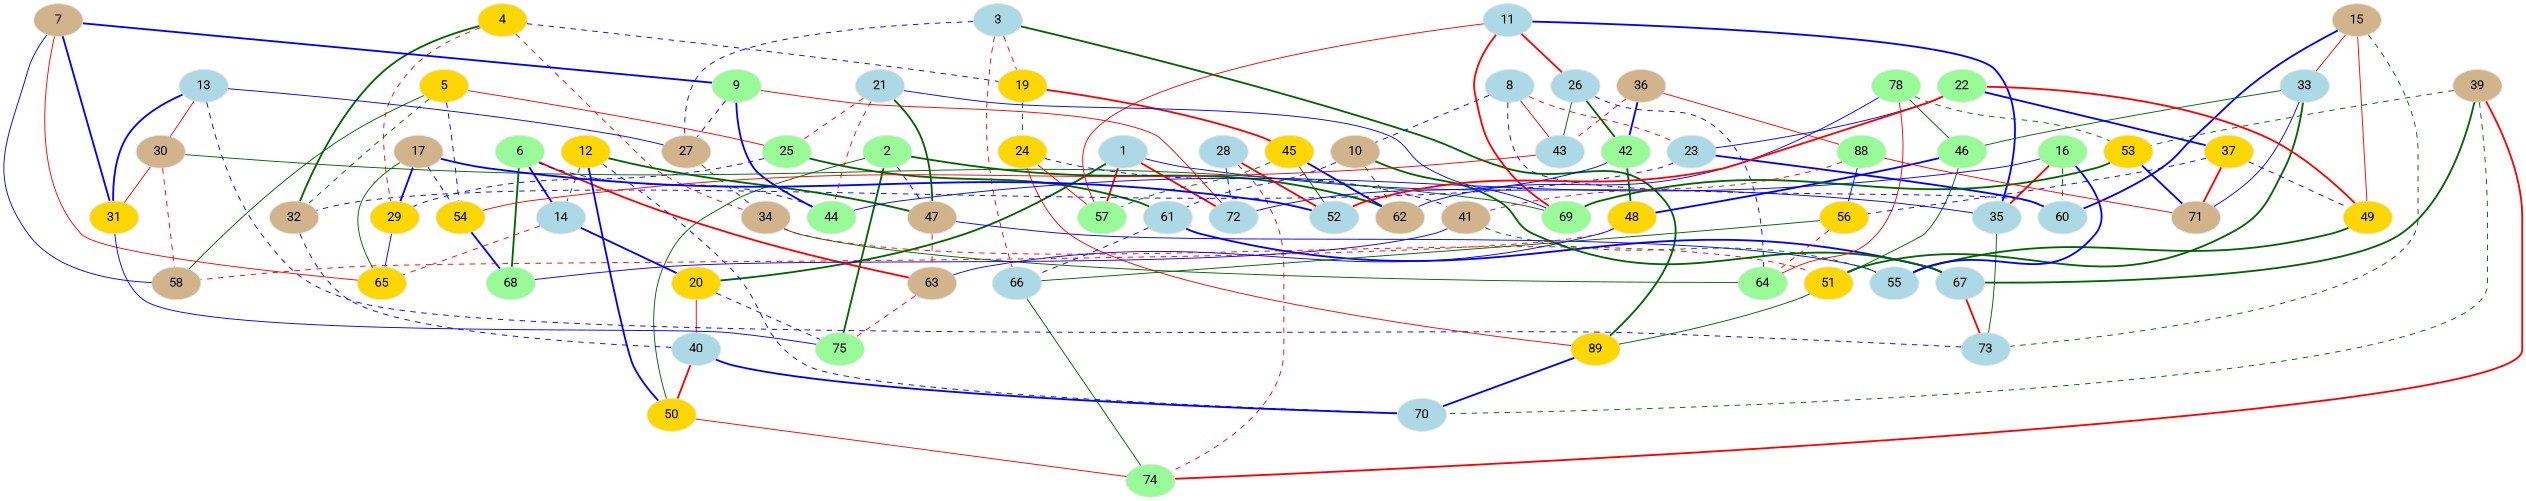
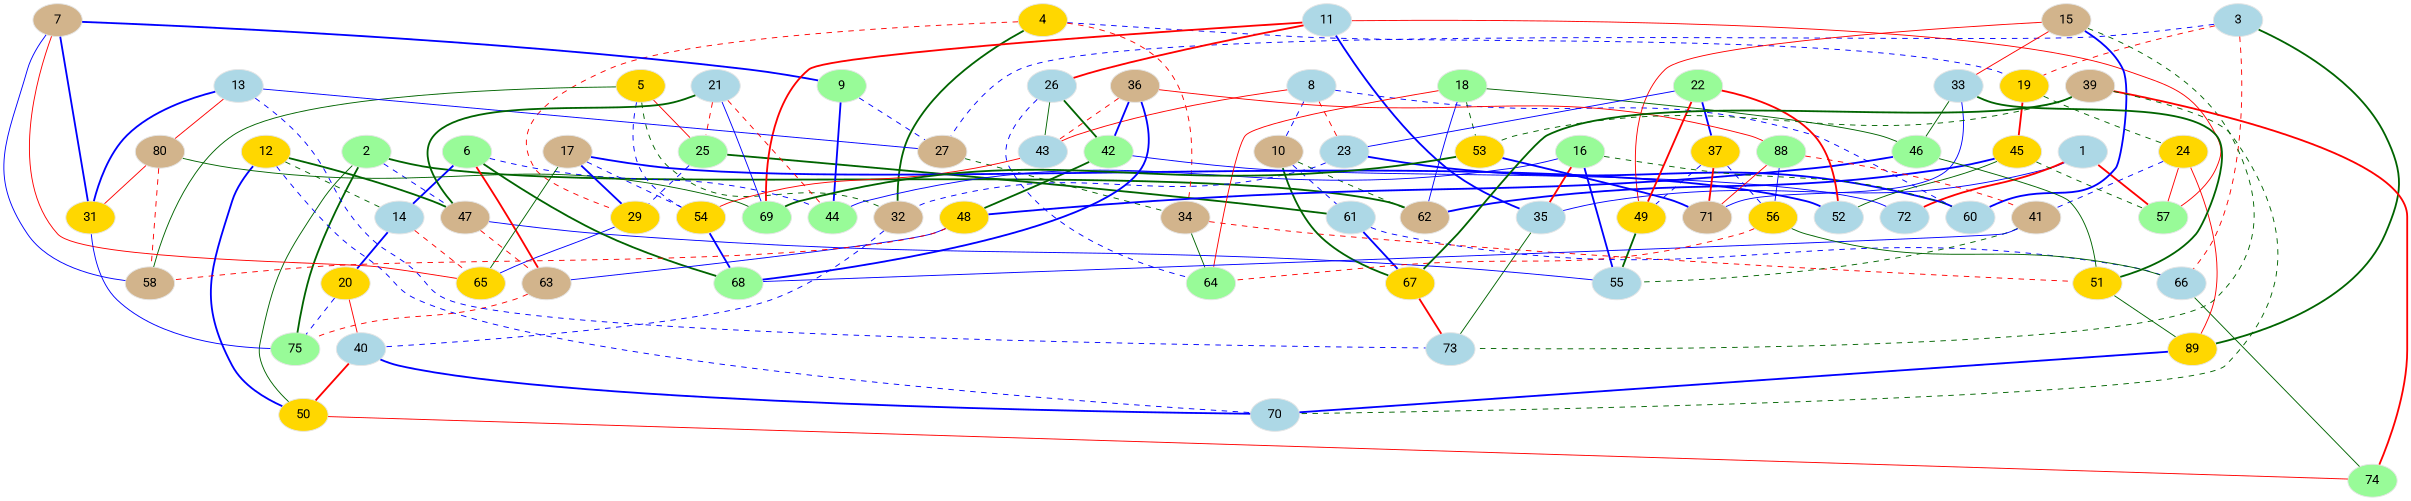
(1896, 86) -> (1462, 86)
(1006, 111) -> none
(161, 152) -> (160, 152)
(1224, 152) -> none
none -> (993, 238)
(941, 241) -> none
(1960, 283) -> (1410, 283)
